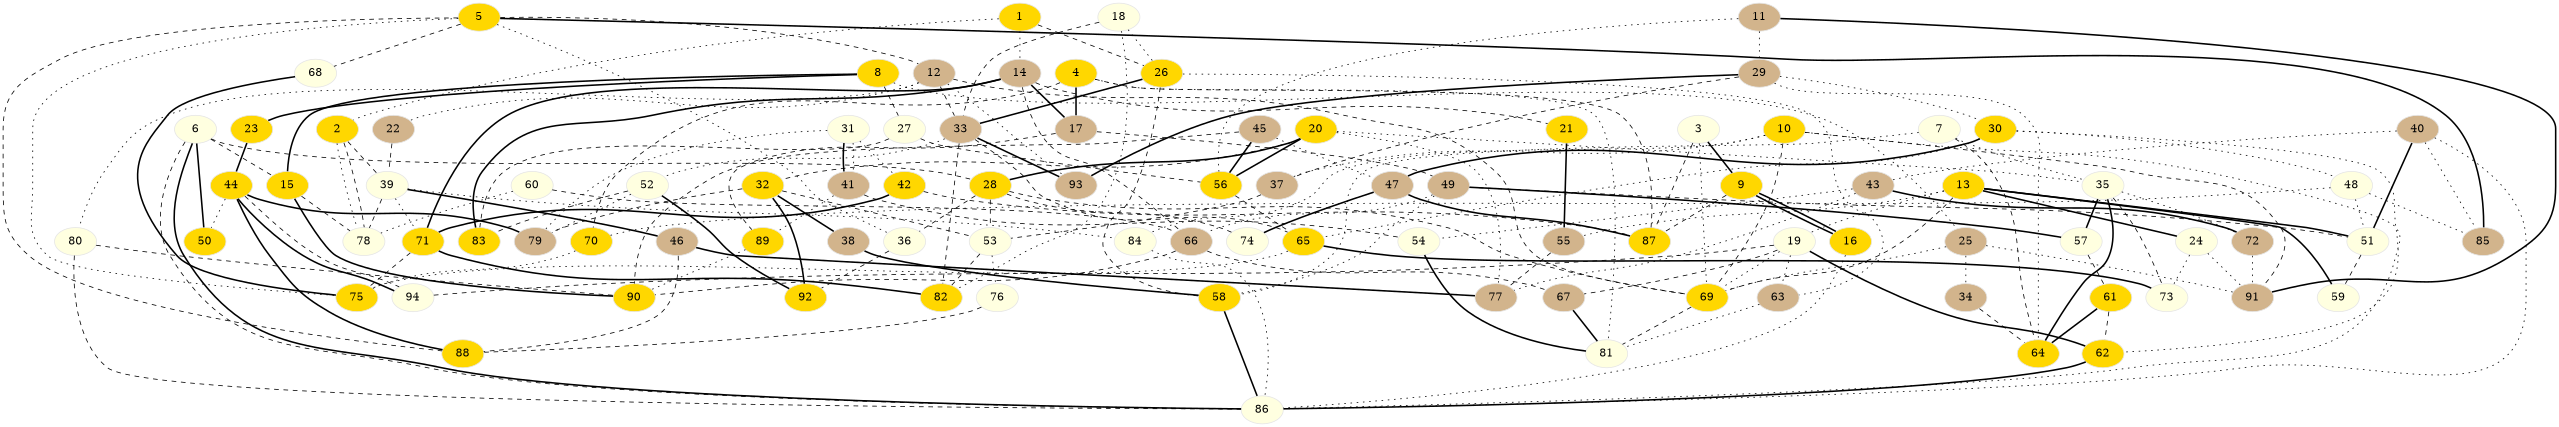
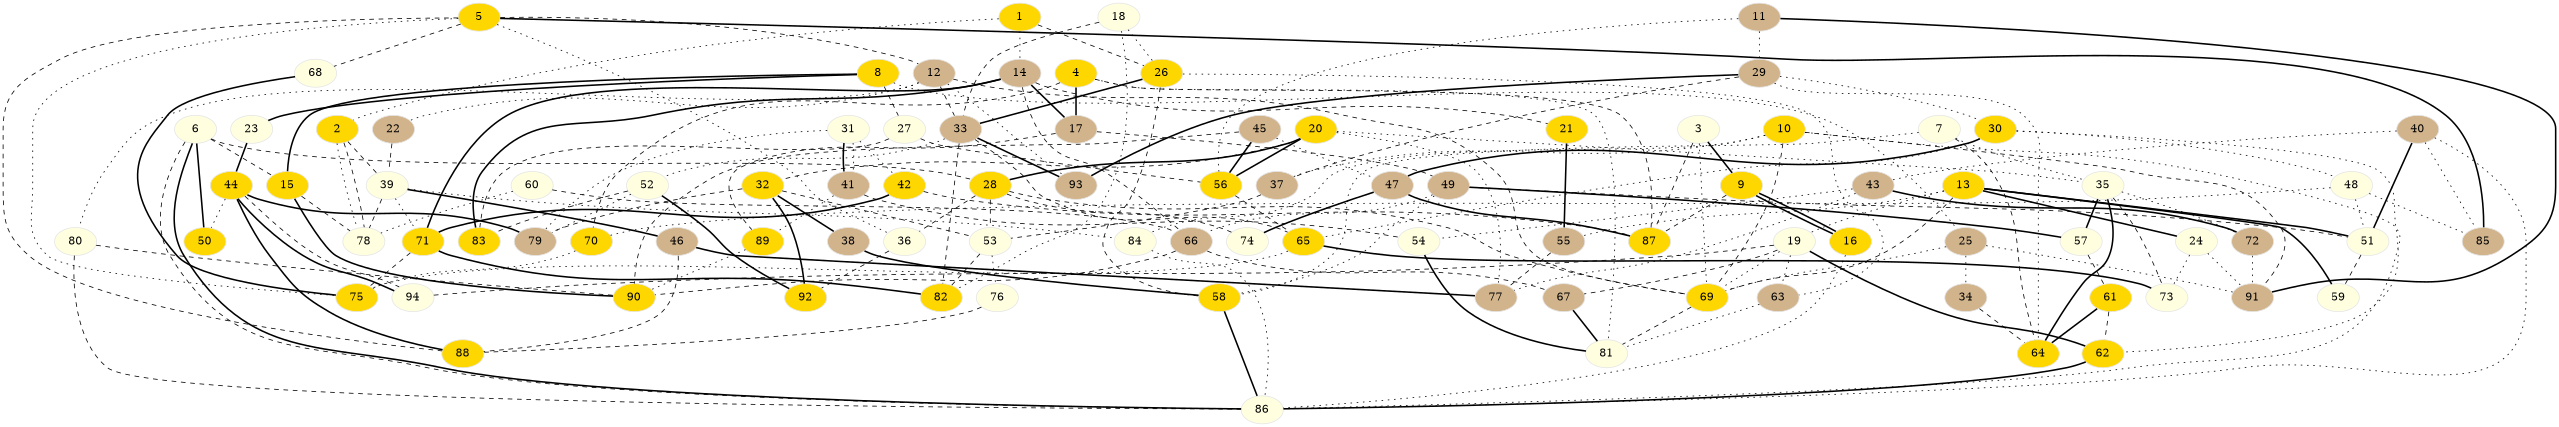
(252, 129) -> (252, 129)
